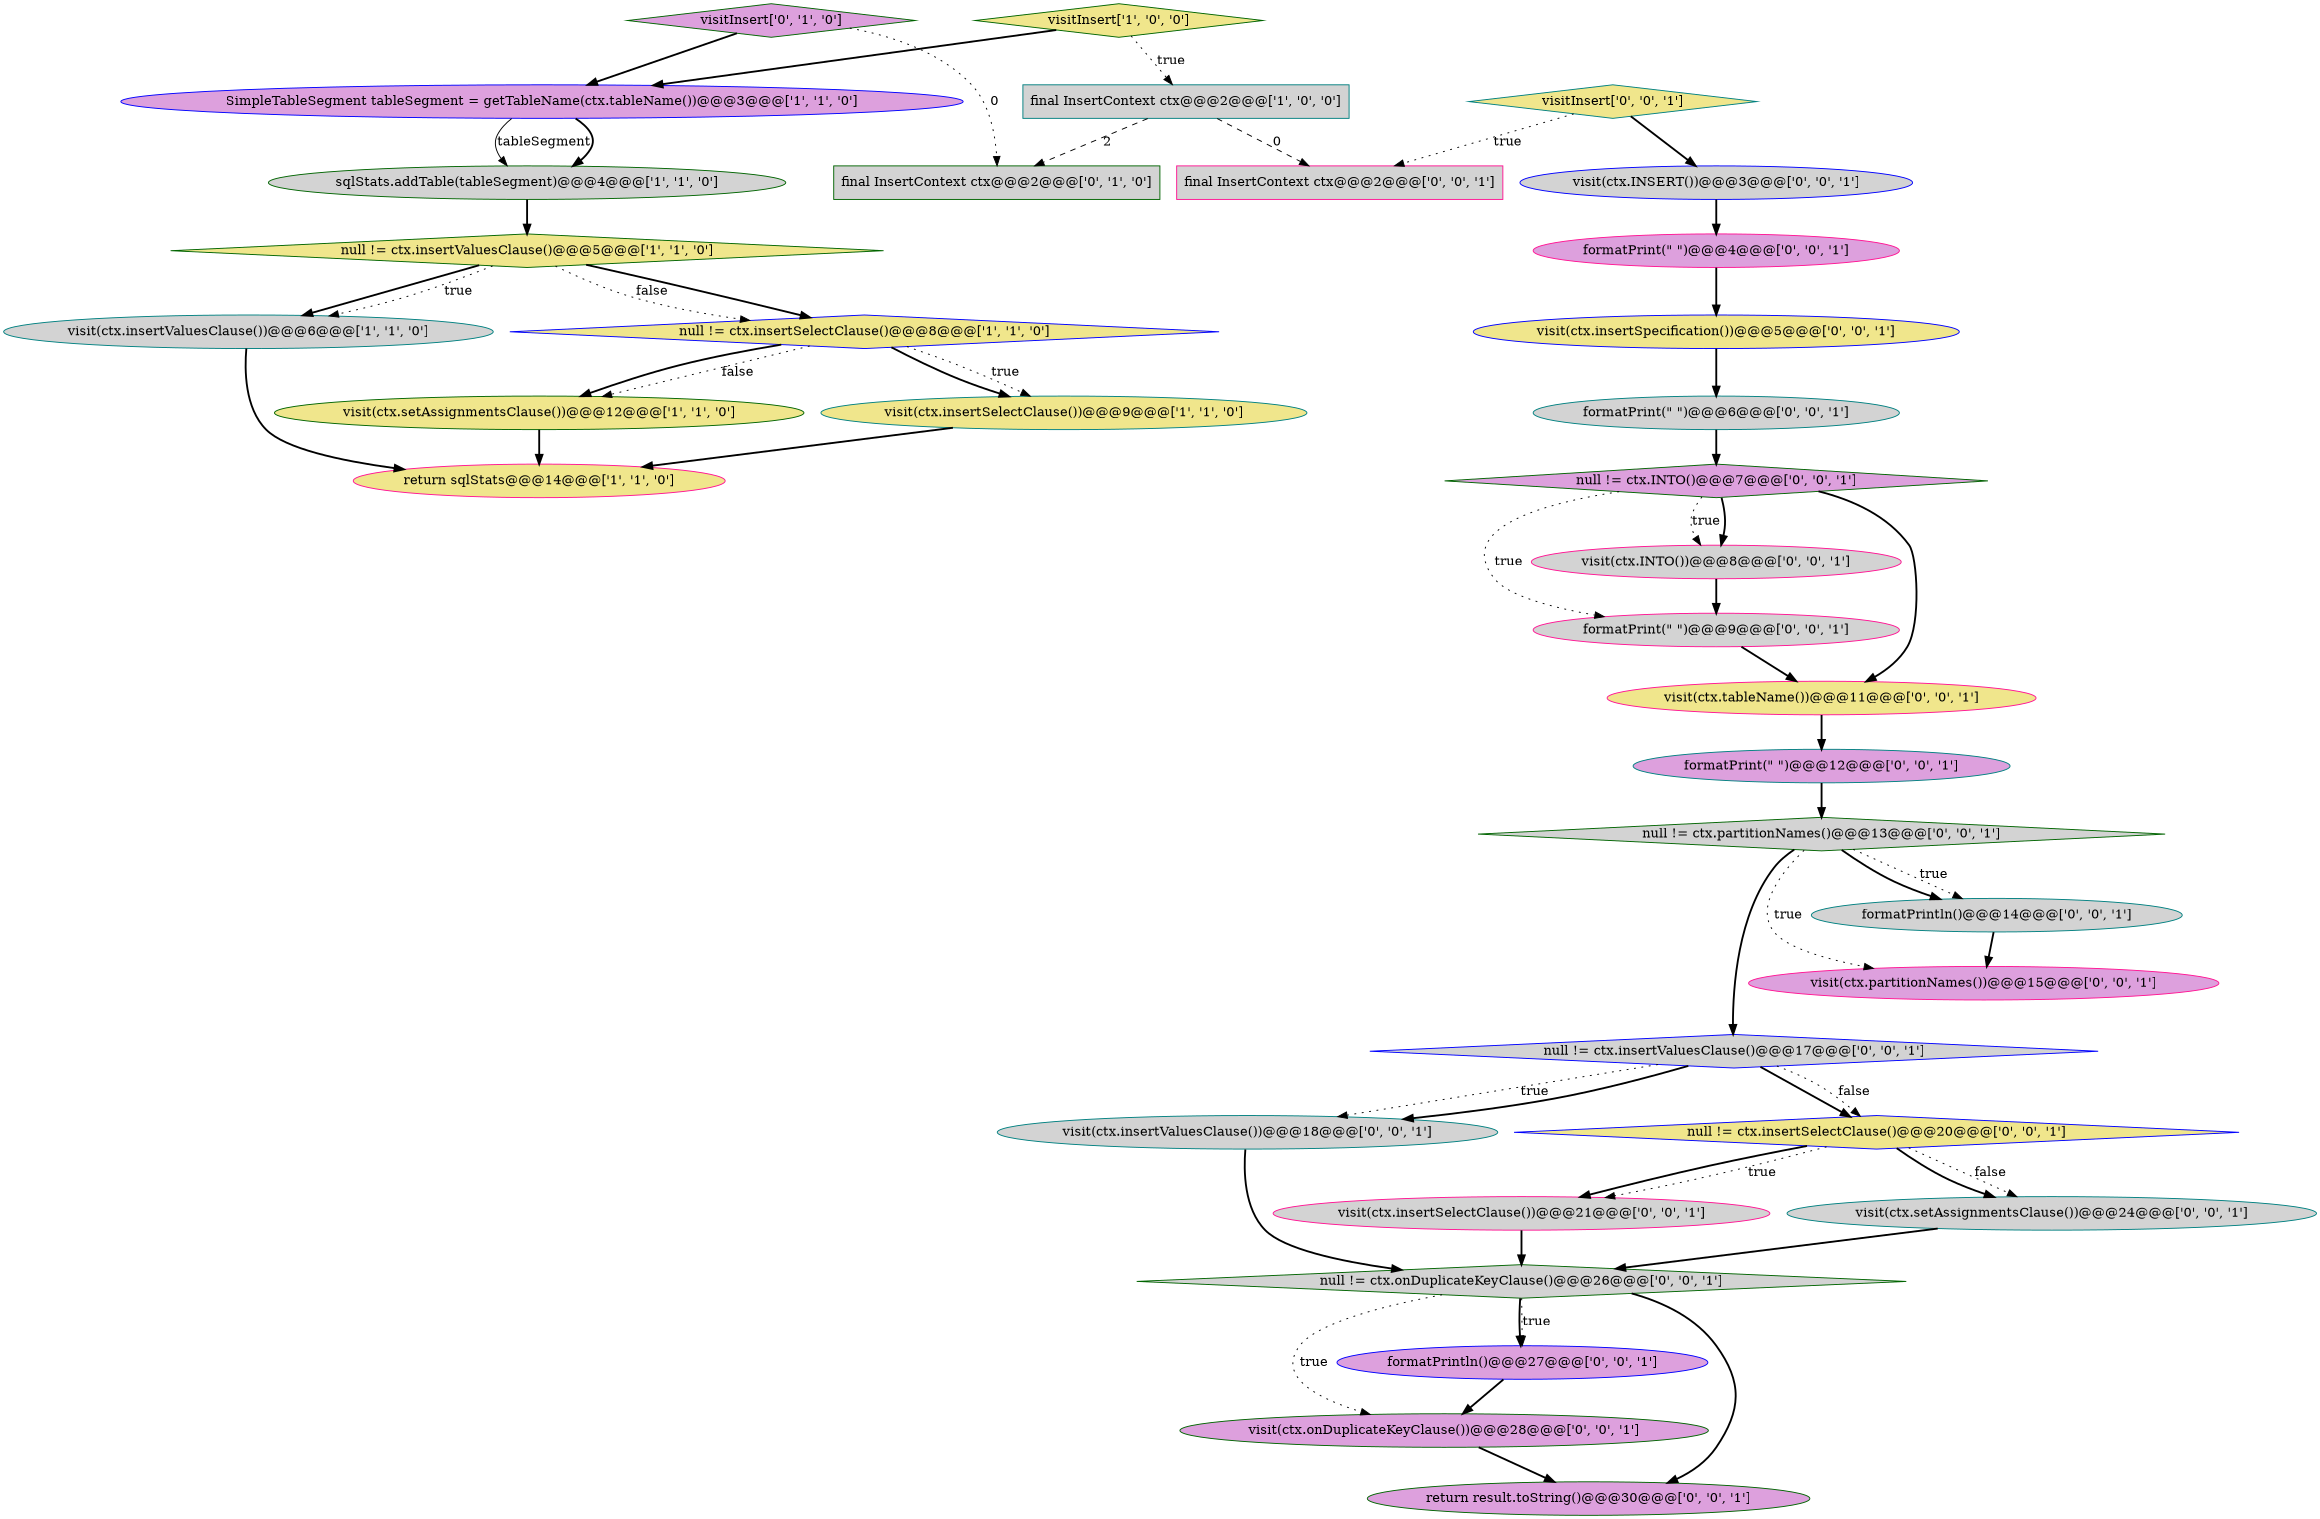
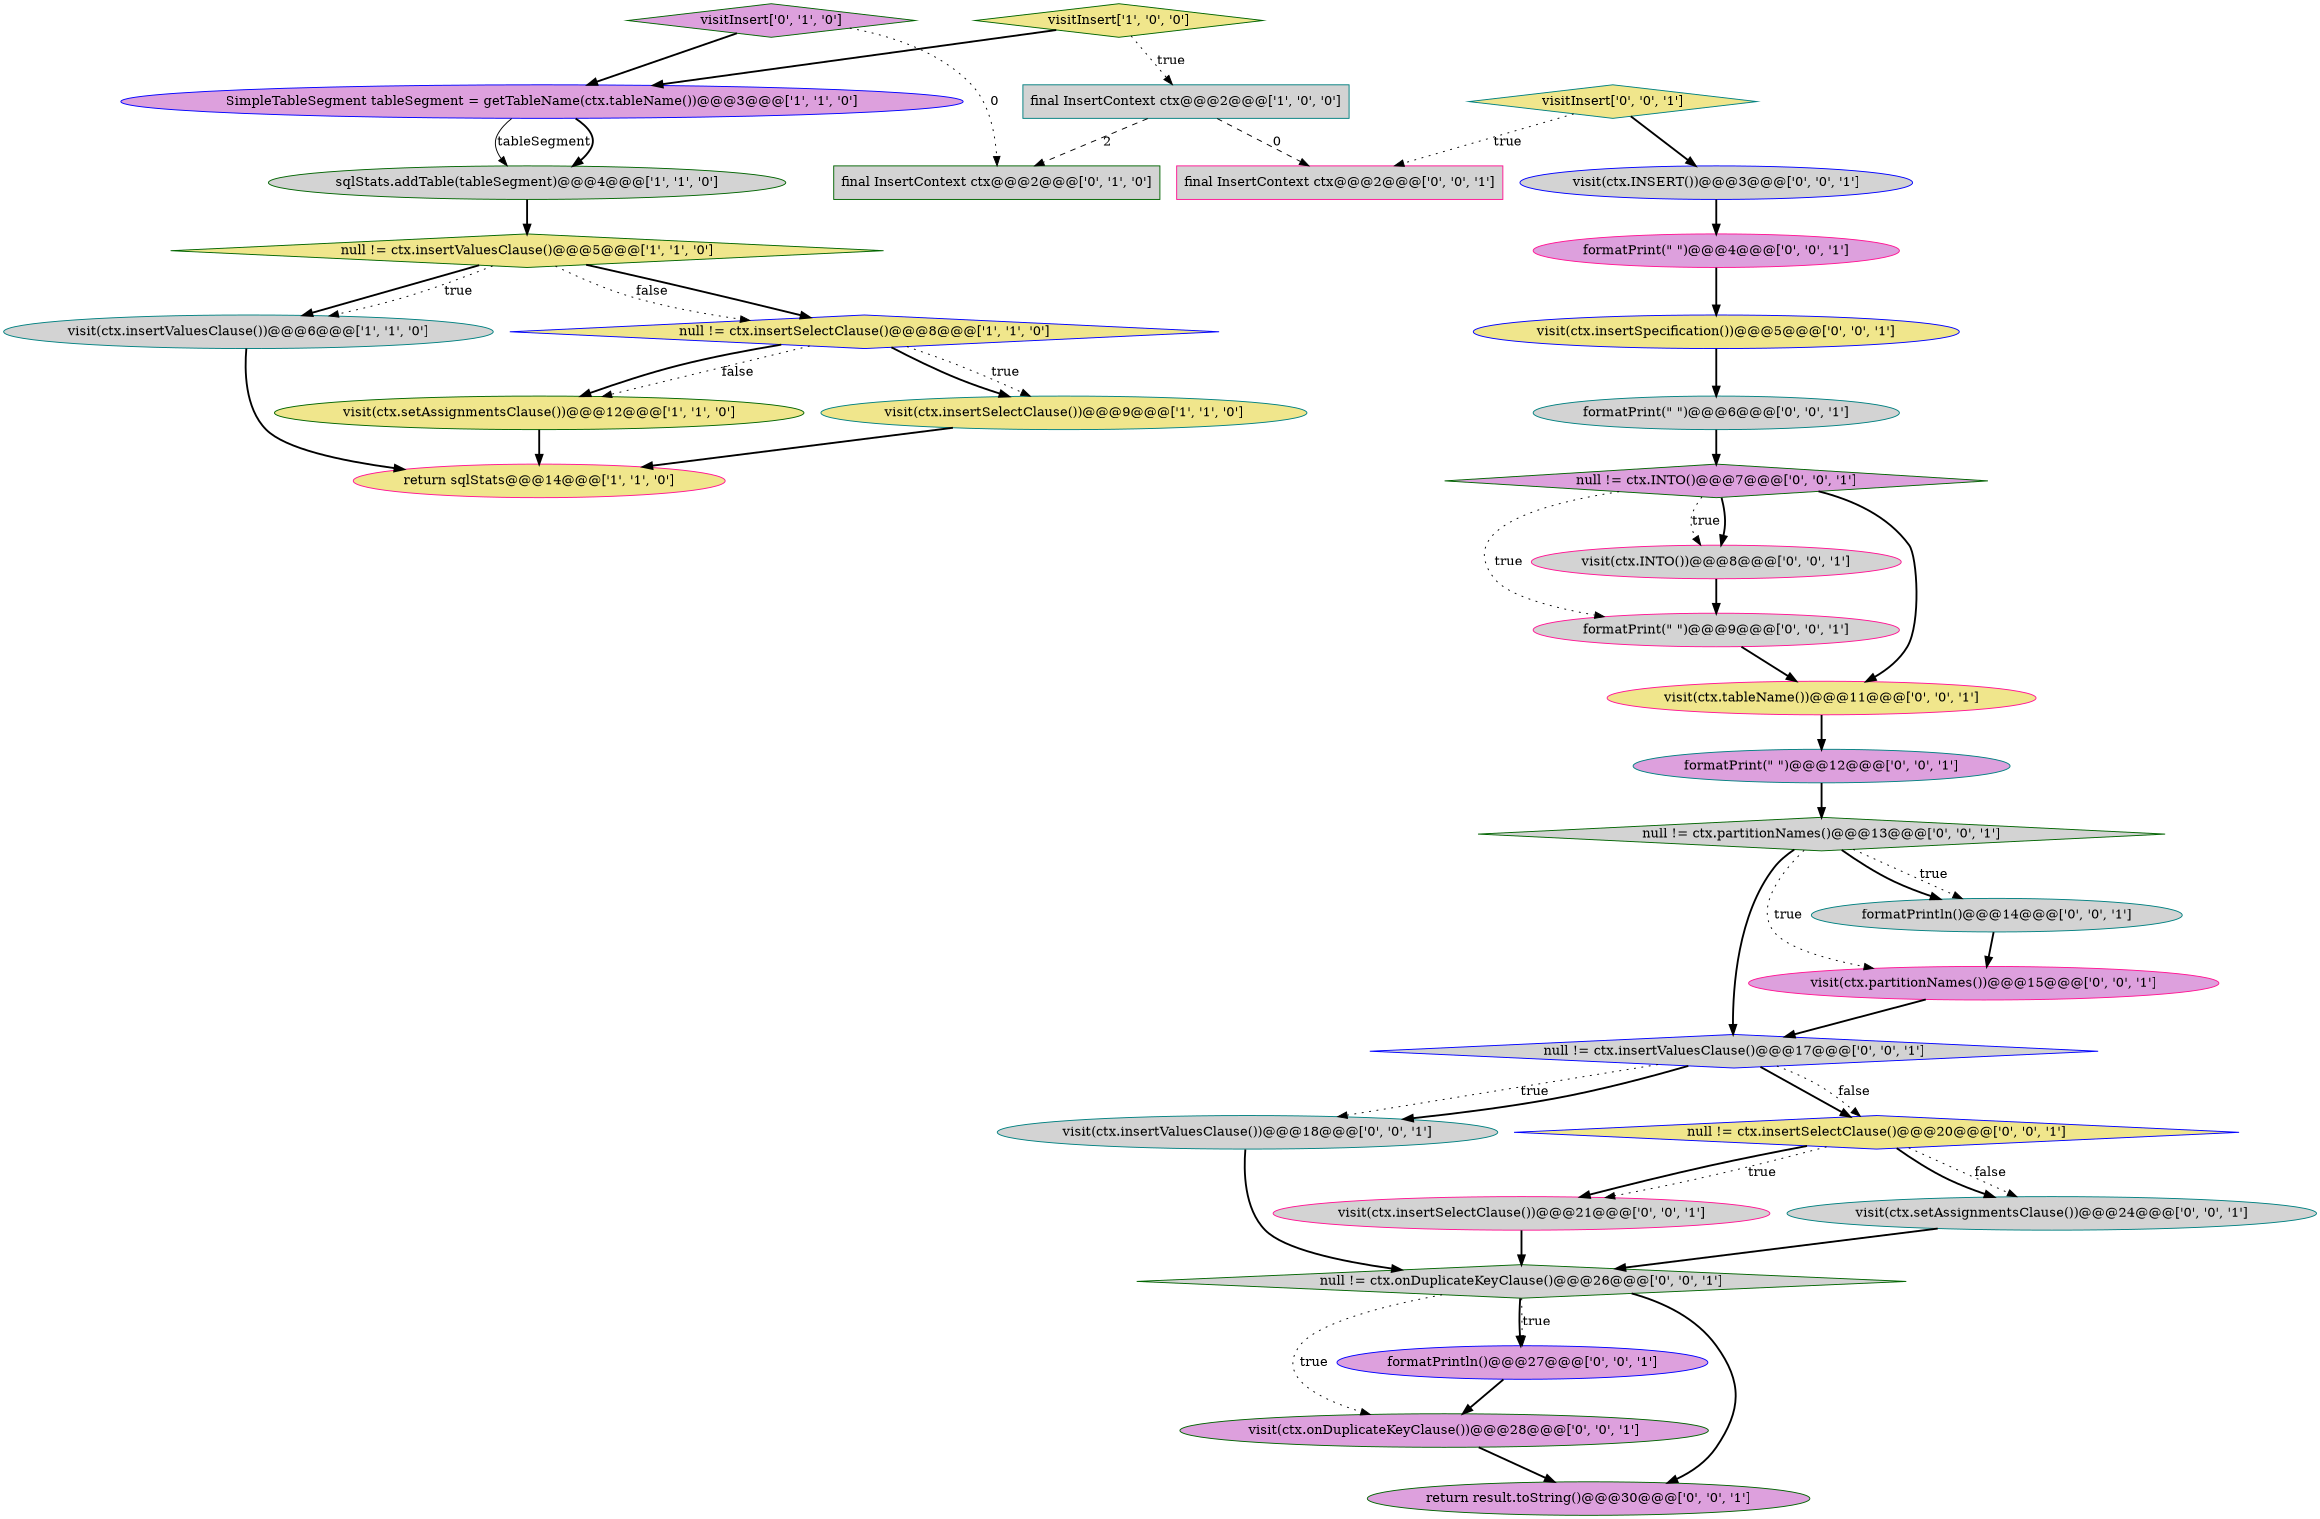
none -> (1860, 1017)
